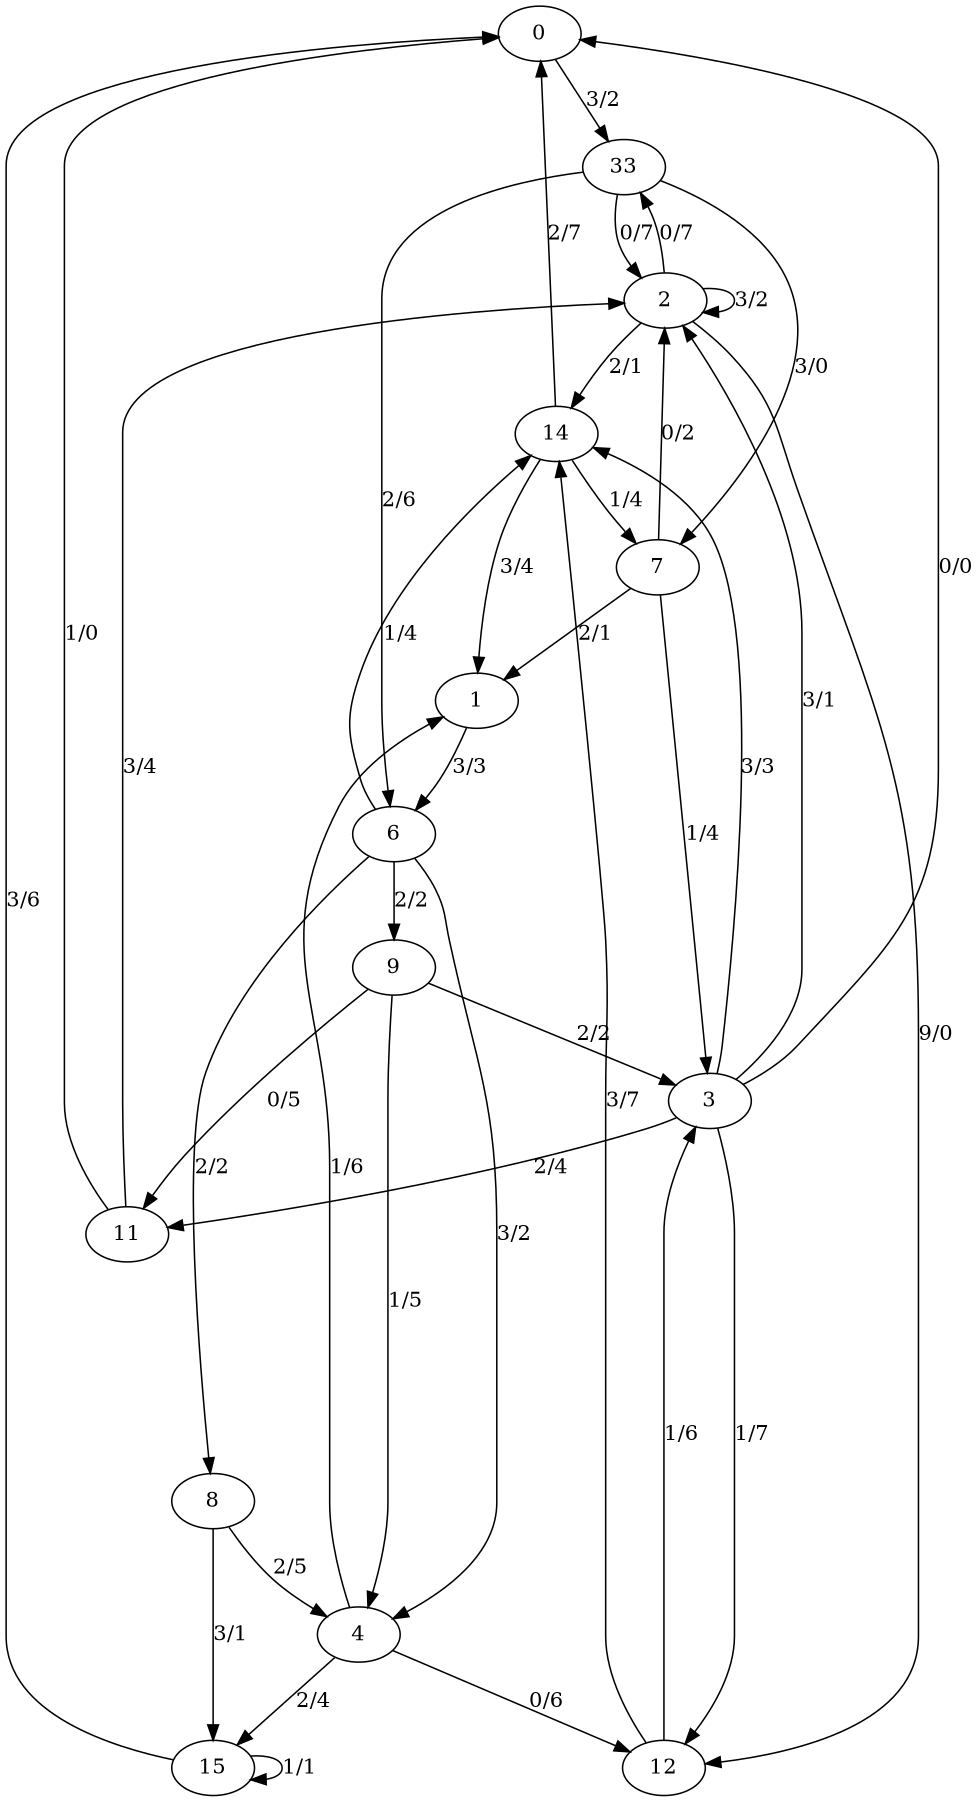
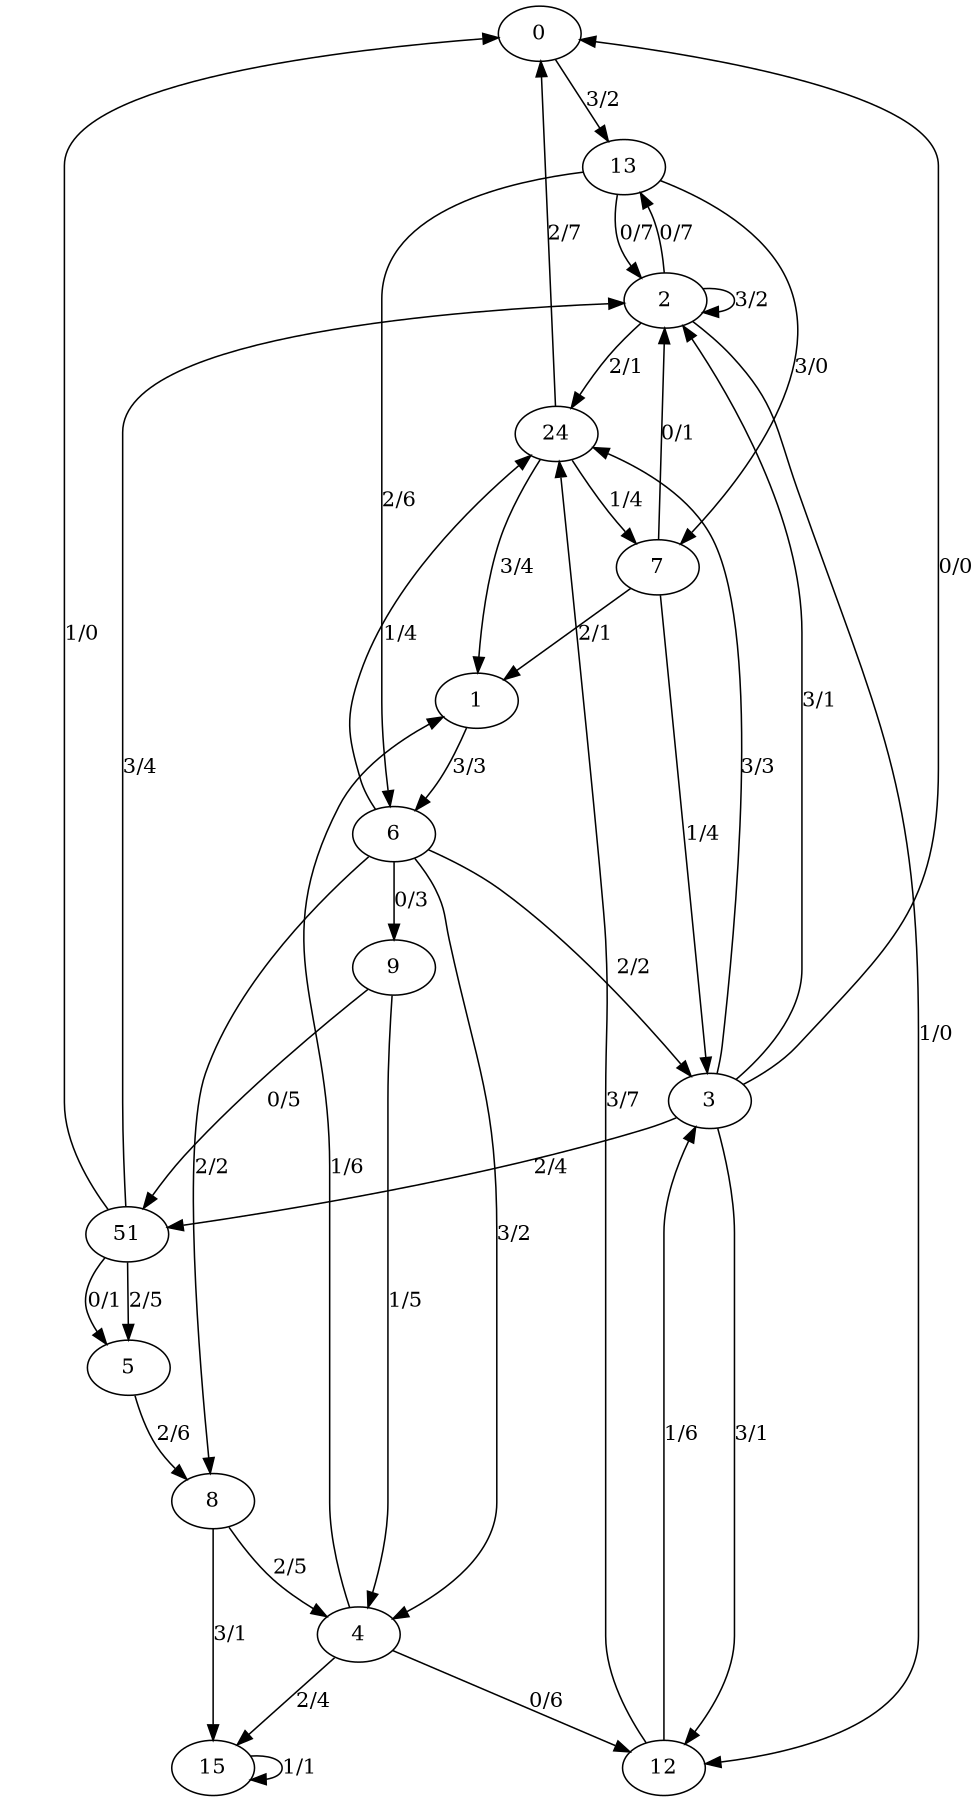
(624, 167) -> (624, 167)
(557, 434) -> (557, 434)
(678, 434) -> (678, 434)
(6, 756) -> none
(412, 901) -> (412, 901)
(545, 1031) -> (565, 944)
(936, 1034) -> (936, 1034)
(127, 1234) -> (127, 1234)
none -> (129, 1368)
(752, 1434) -> (752, 1434)
